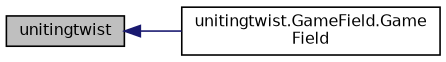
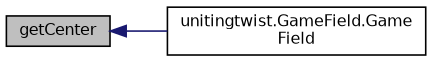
(65, 31) -> (58, 31)
